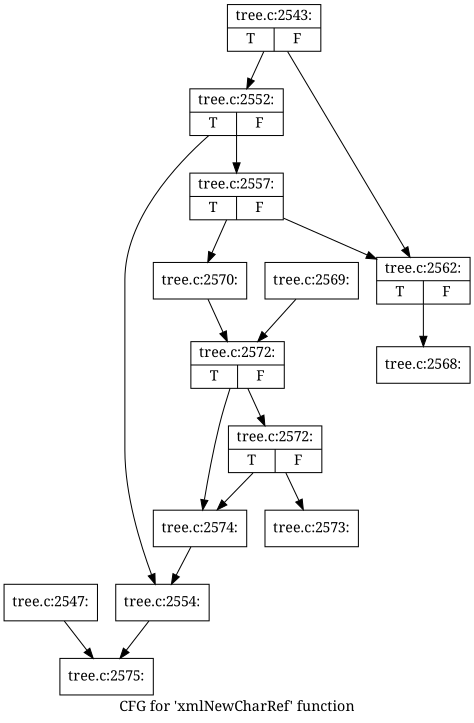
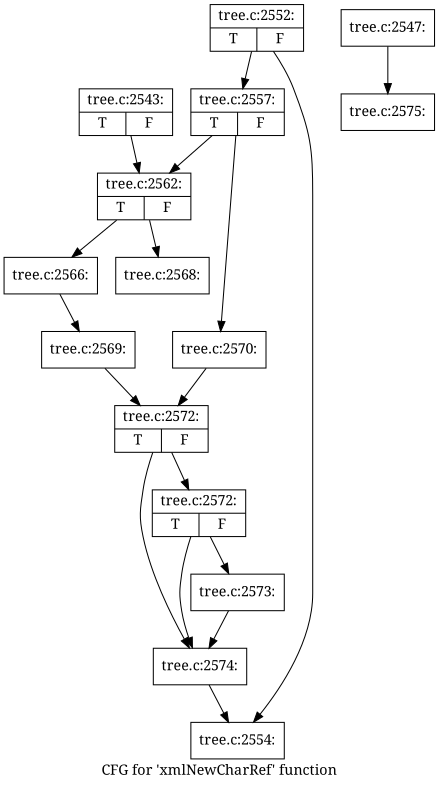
(257, 65) -> none
none -> (51, 276)
none -> (221, 625)
(138, 636) -> none
